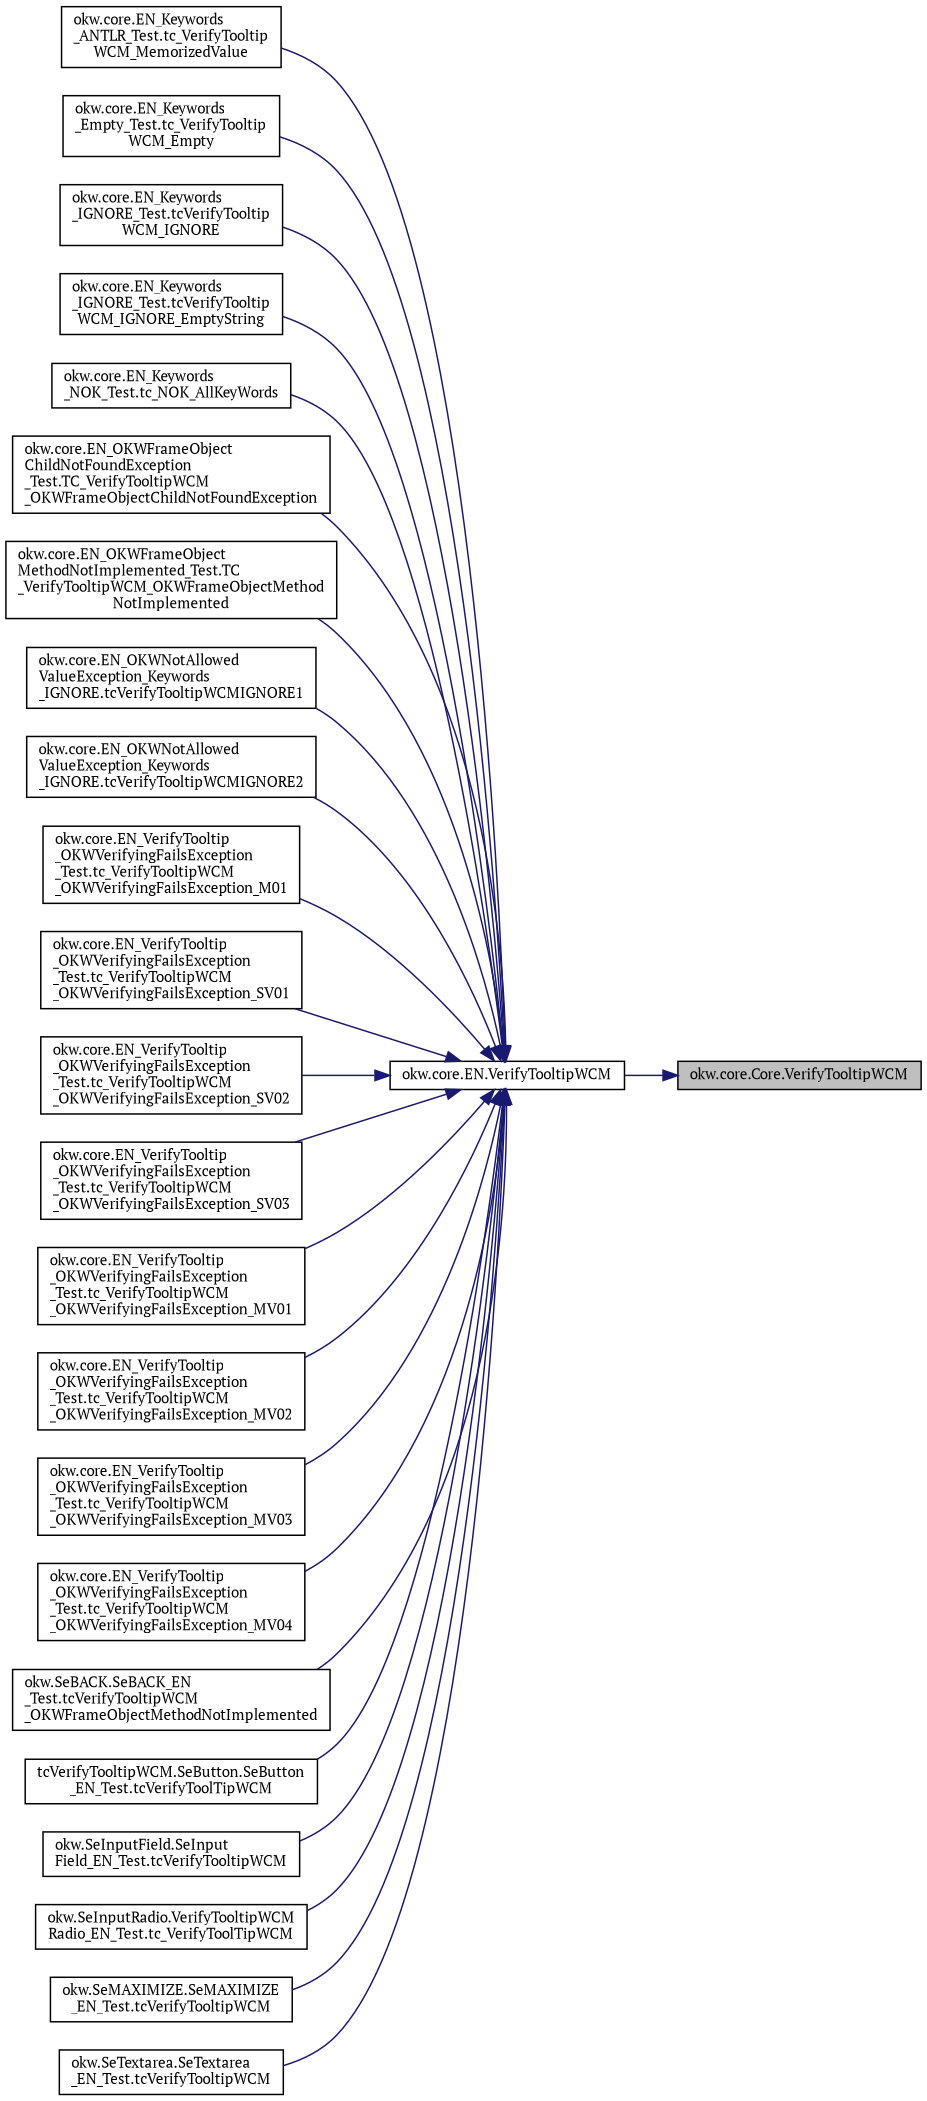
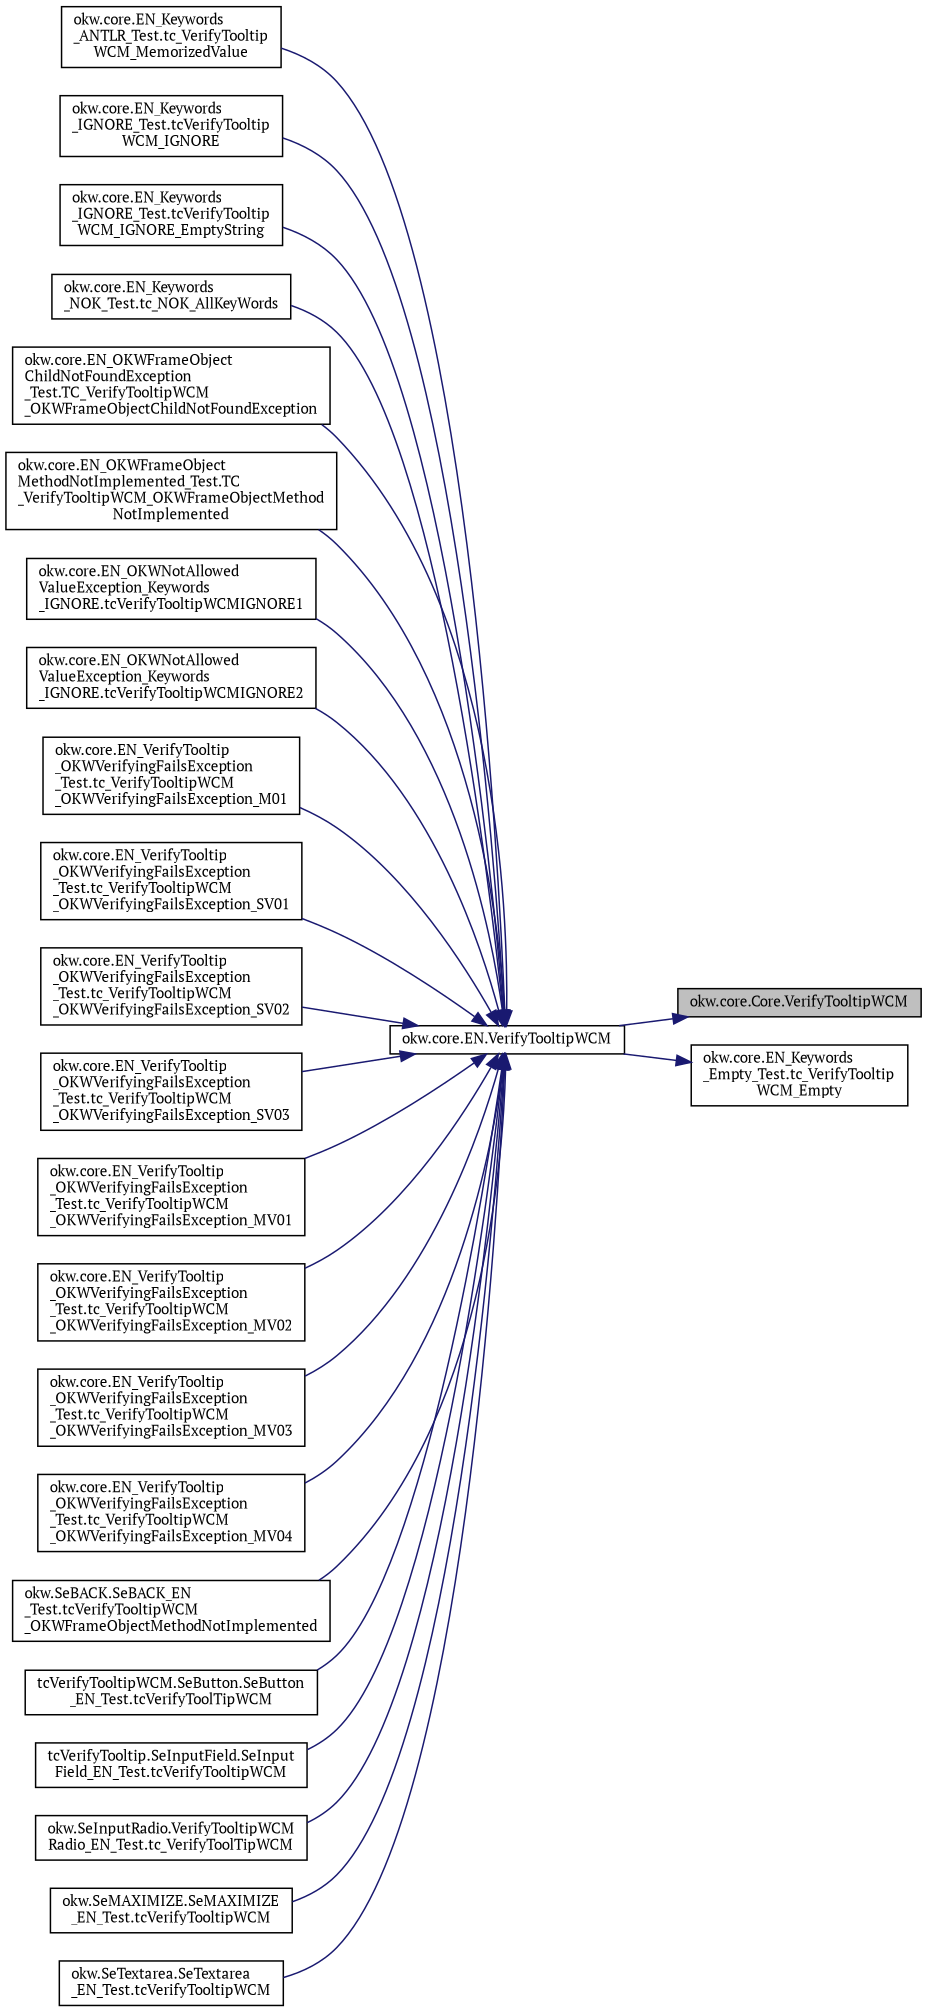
(457, 565) -> (650, 1057)
(171, 1854) -> (171, 1765)
